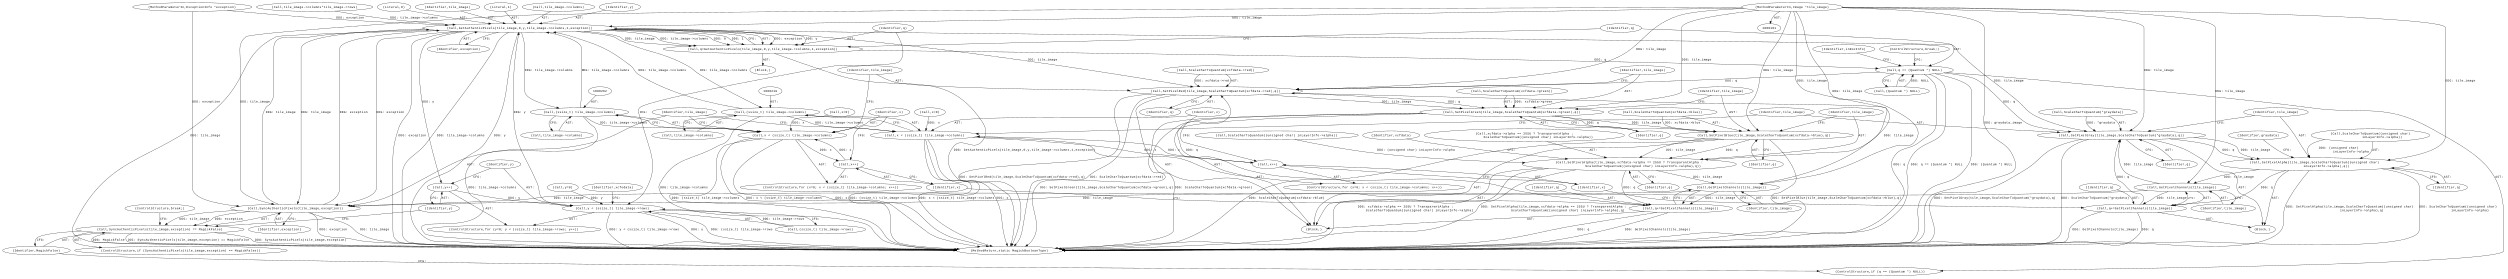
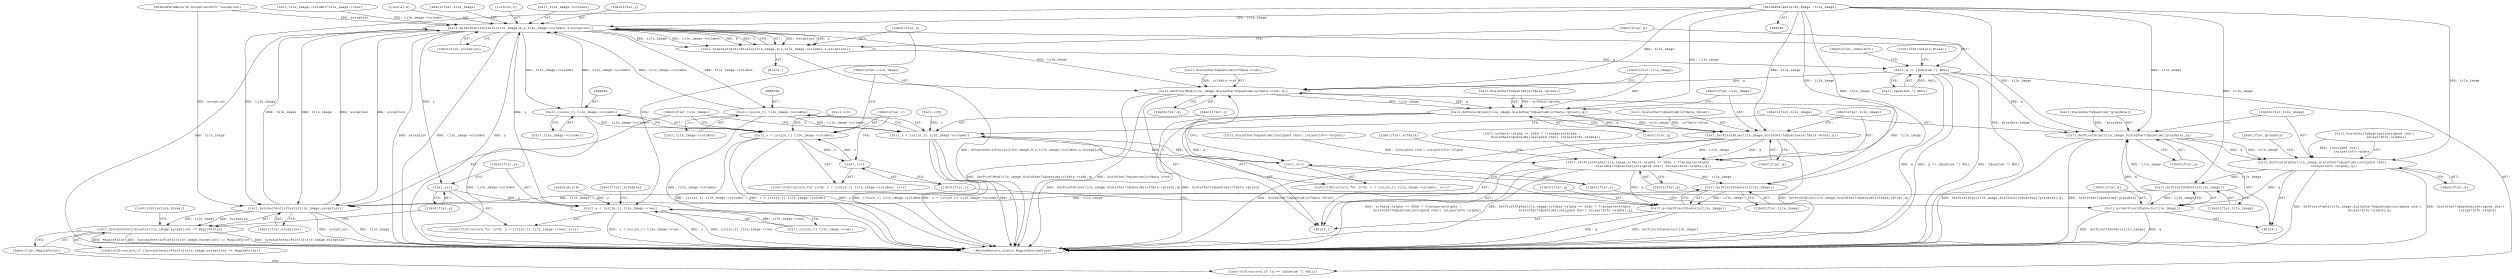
(563, 187) -> (567, 187)
